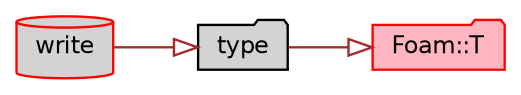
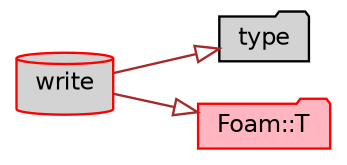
(318, 47) -> (144, 100)
